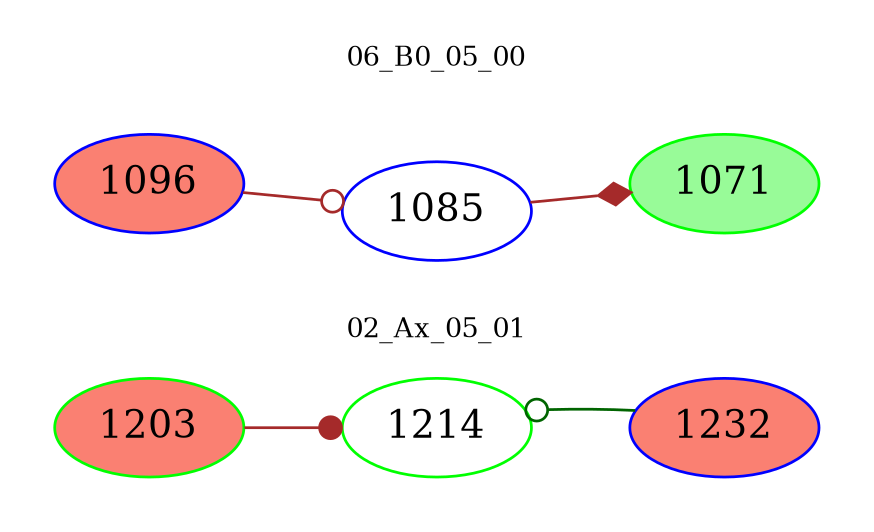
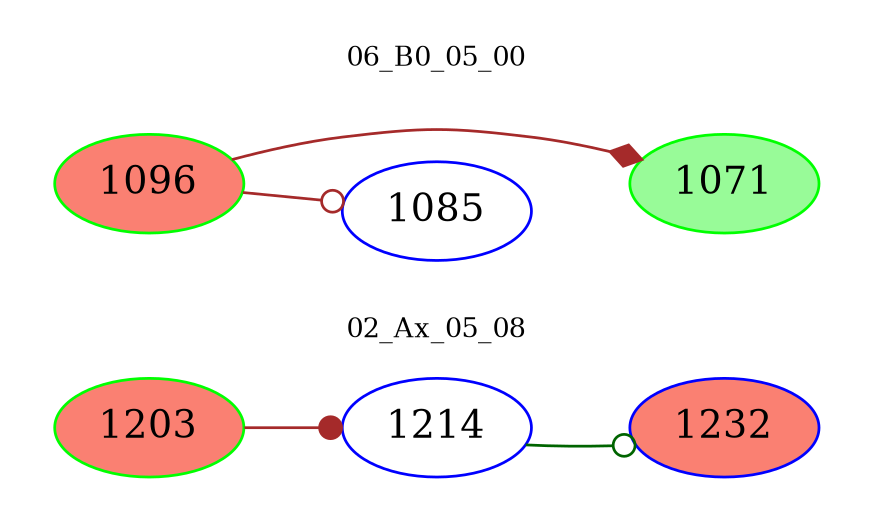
(149, 184) -> (149, 184)
(564, 199) -> (420, 130)
(437, 330) -> (437, 330)
(592, 409) -> (569, 446)
(437, 428) -> (437, 428)
